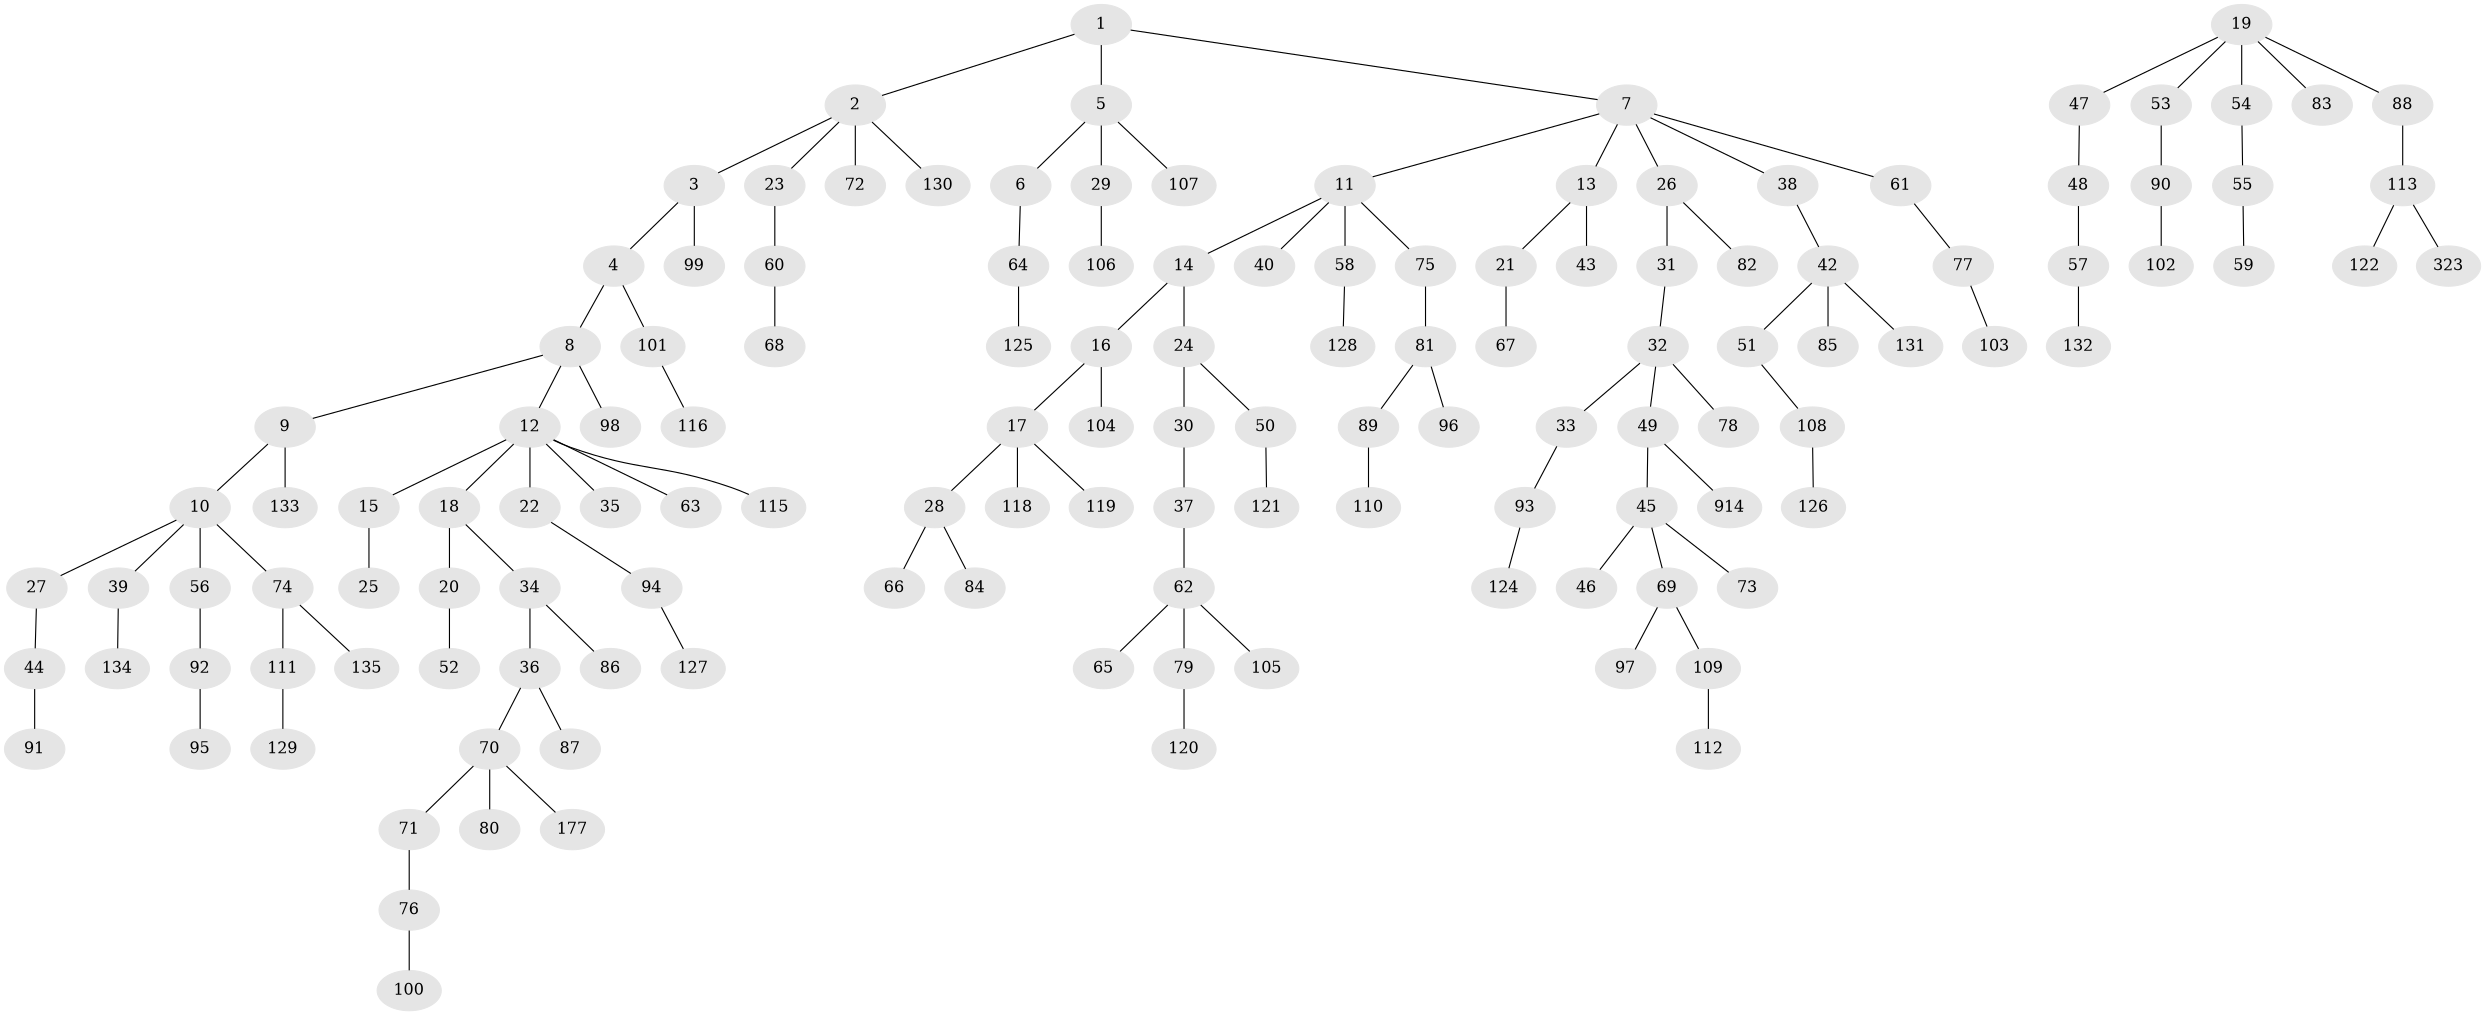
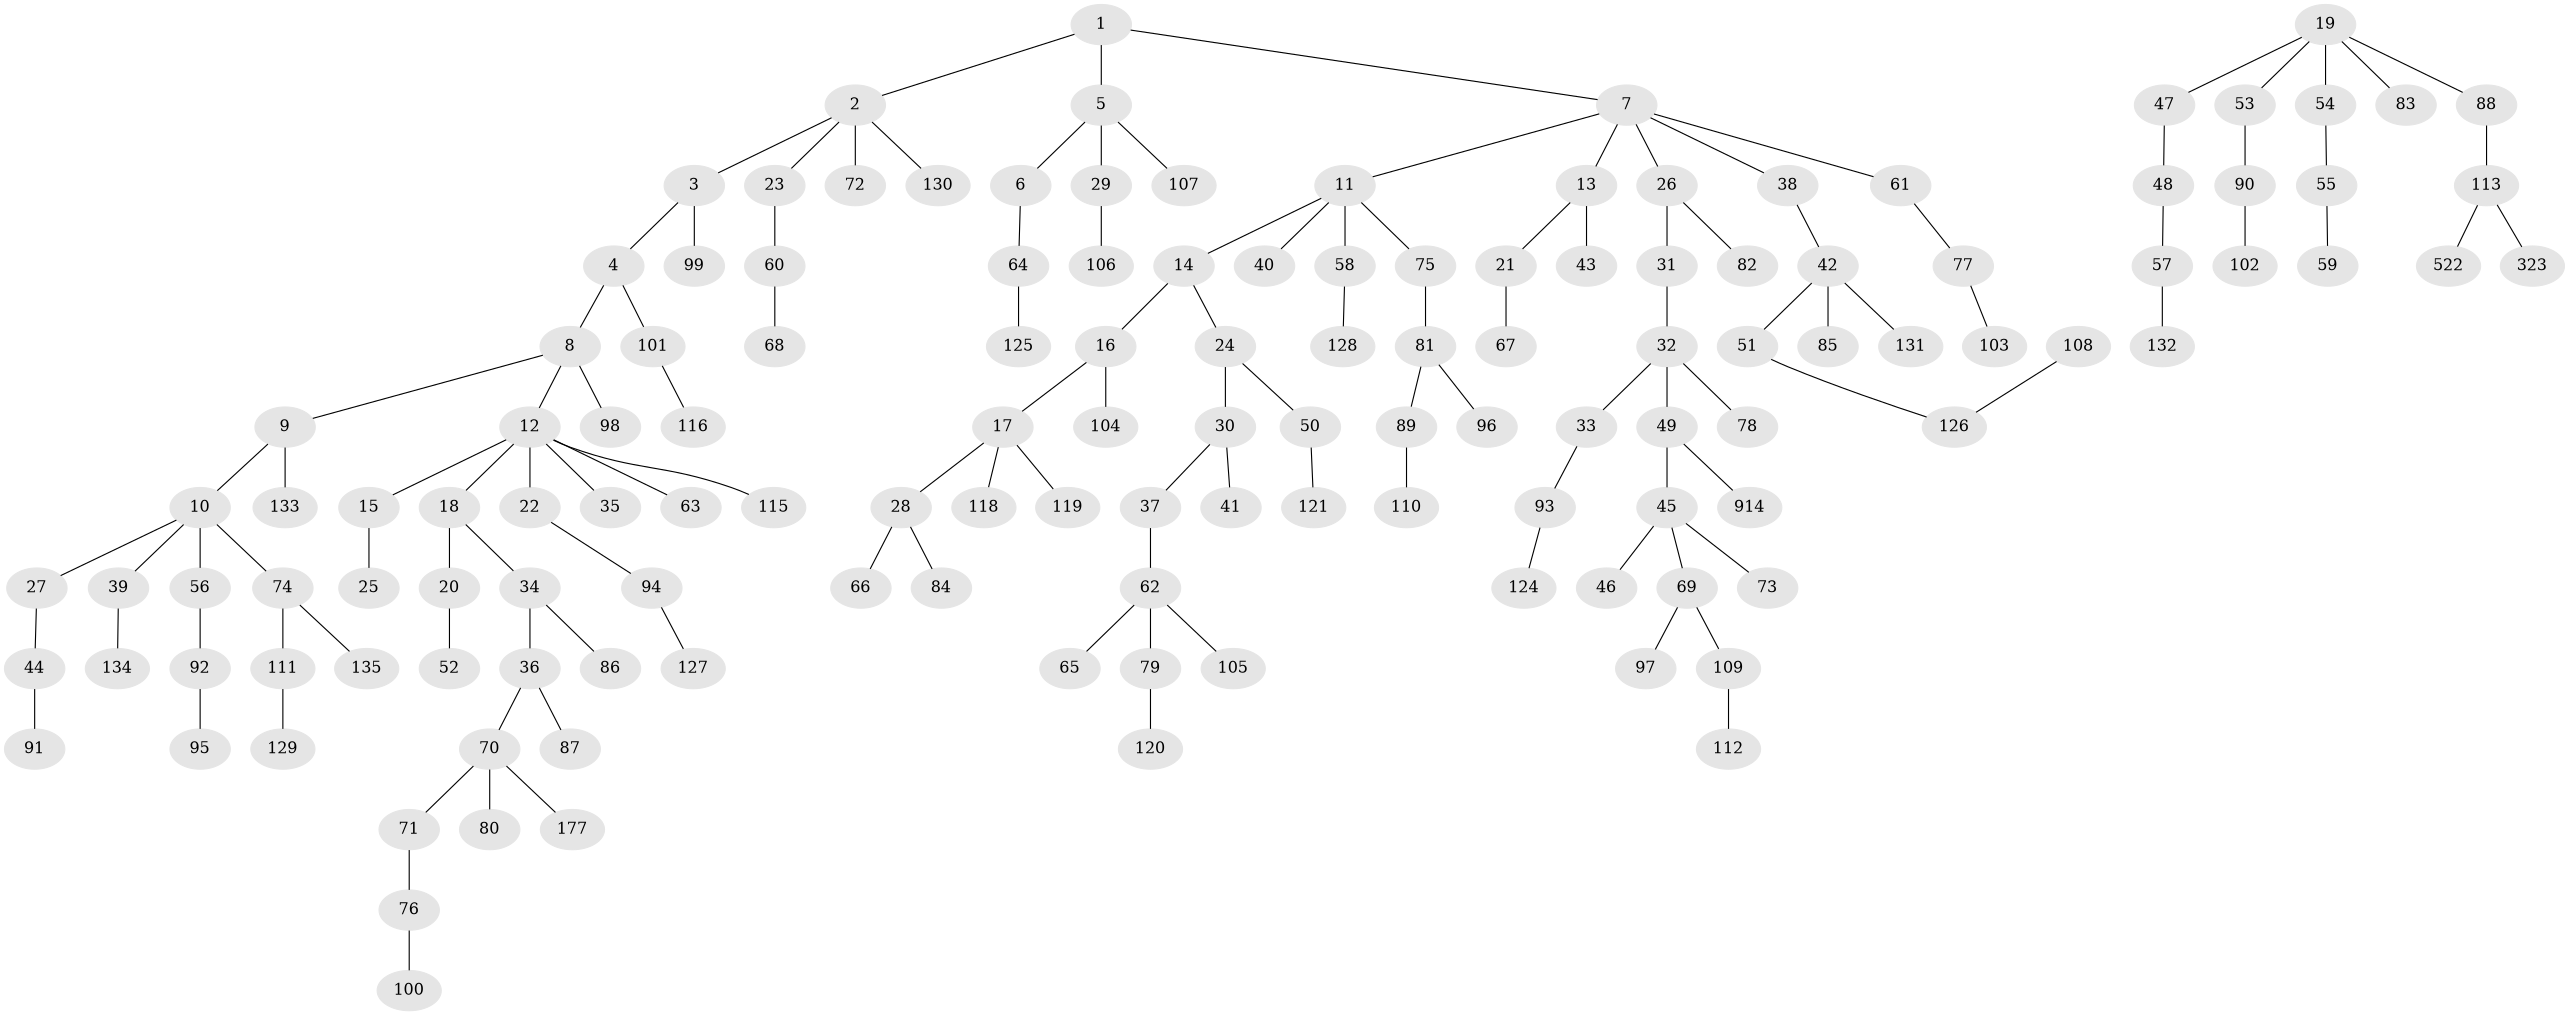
(2365, 266) -> (2449, 266)
(1780, 387) -> (1848, 390)
none -> (1231, 508)
